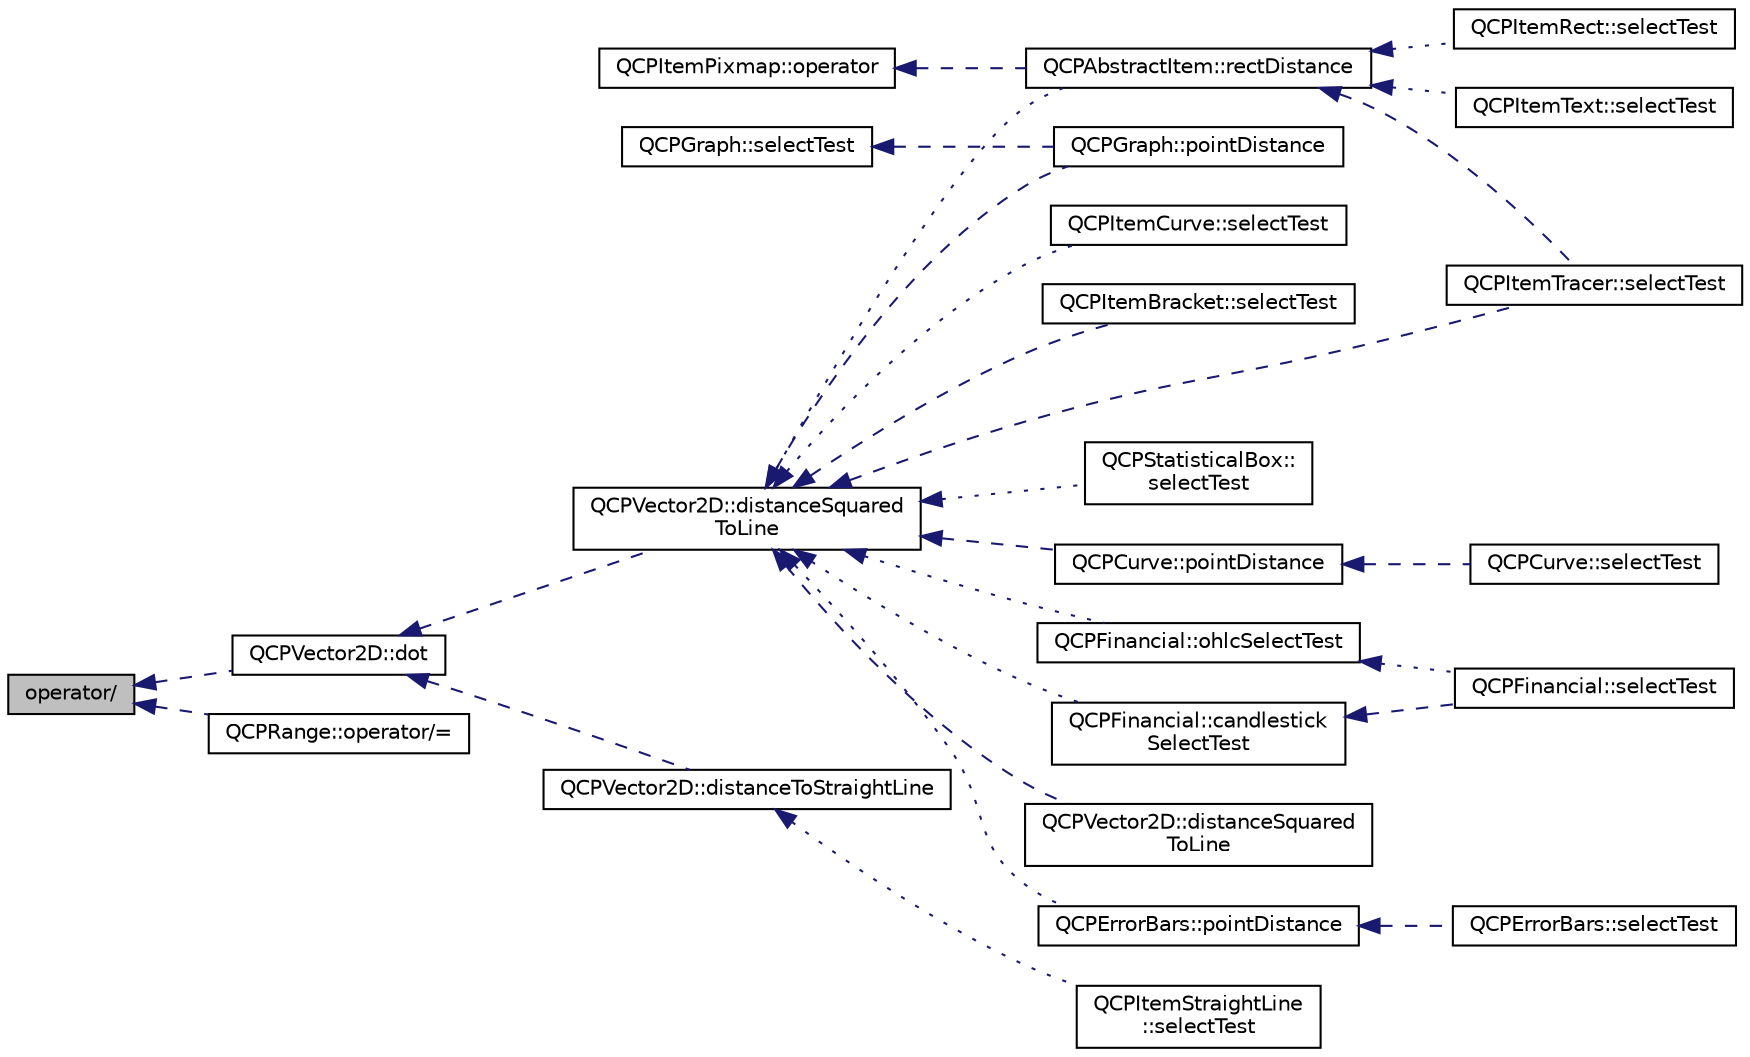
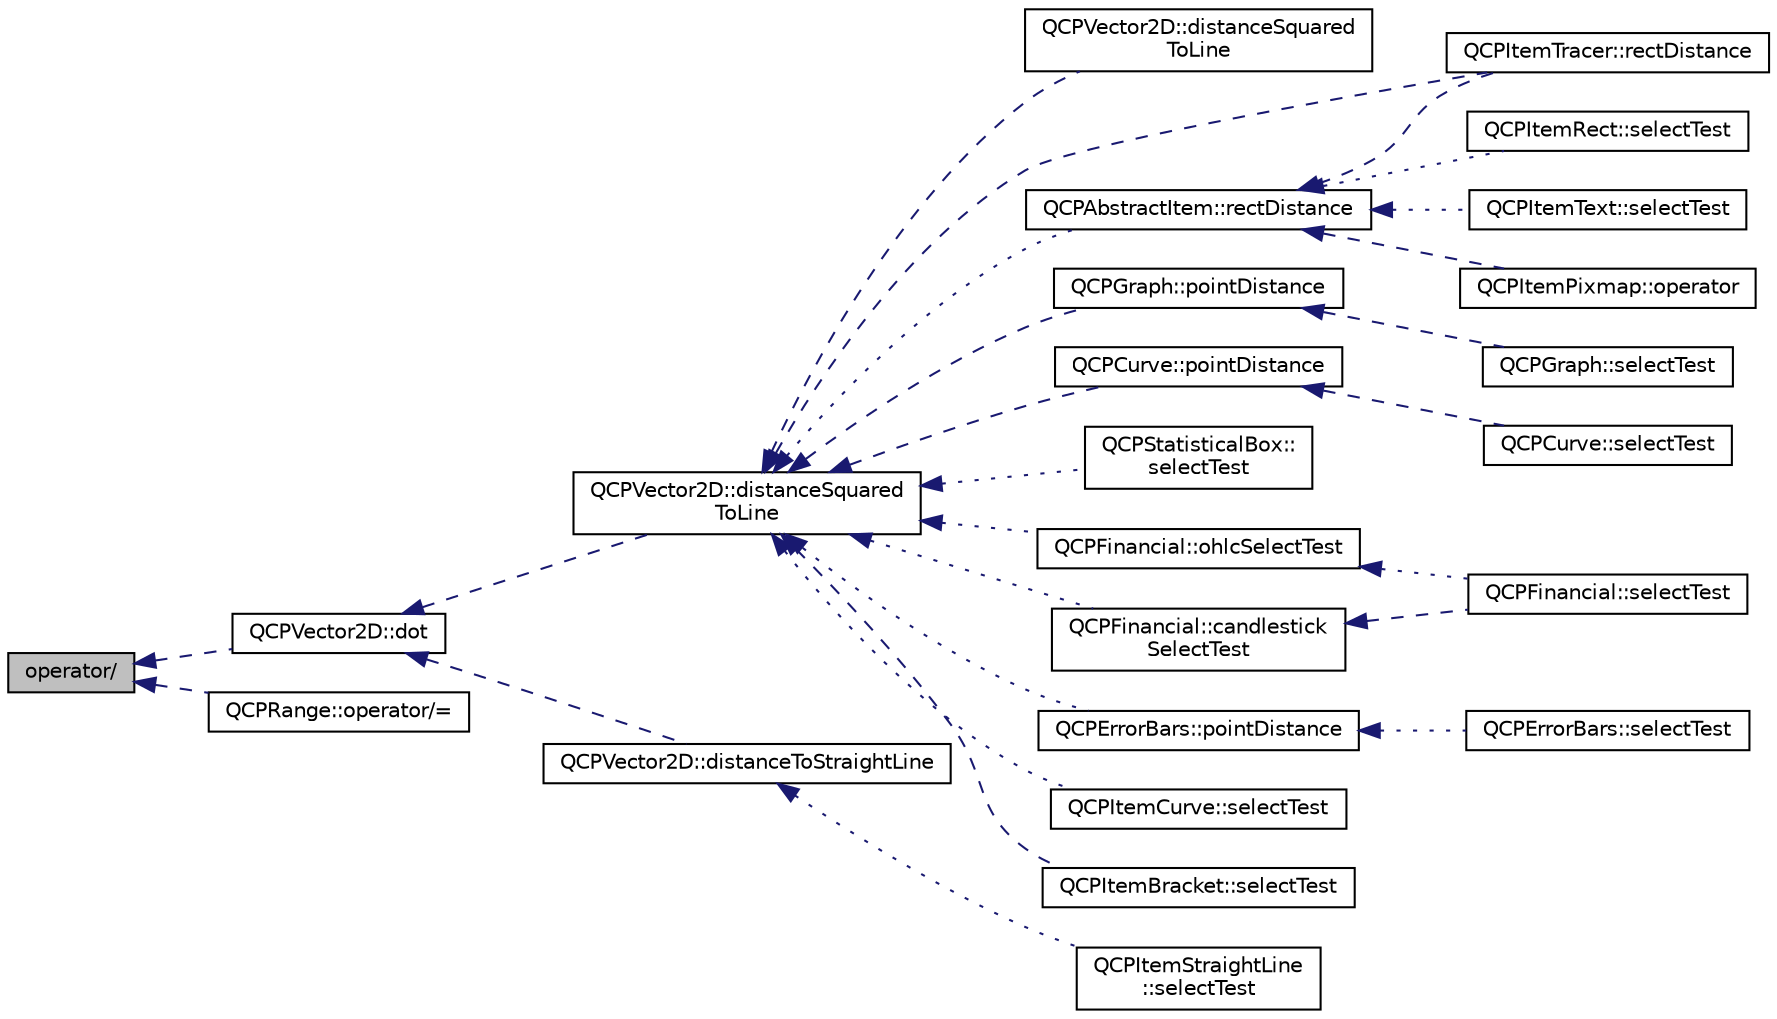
(971, 68) -> (1414, 251)
(966, 147) -> (1414, 330)
(1594, 285) -> (1608, 53)
(1416, 926) -> (1423, 731)
